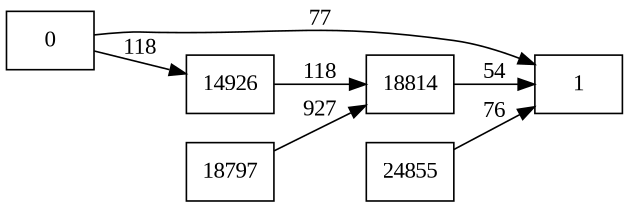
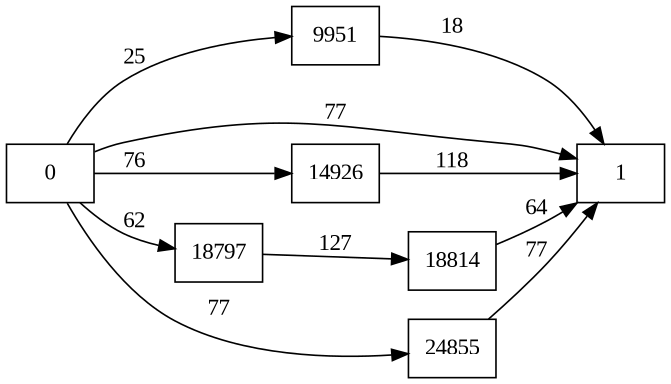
none -> (336, 36)
(140, 48) -> (135, 161)
(494, 72) -> (536, 208)
(312, 84) -> (470, 173)
(320, 109) -> (336, 244)
(494, 111) -> (536, 250)
none -> (116, 230)
none -> (203, 333)
